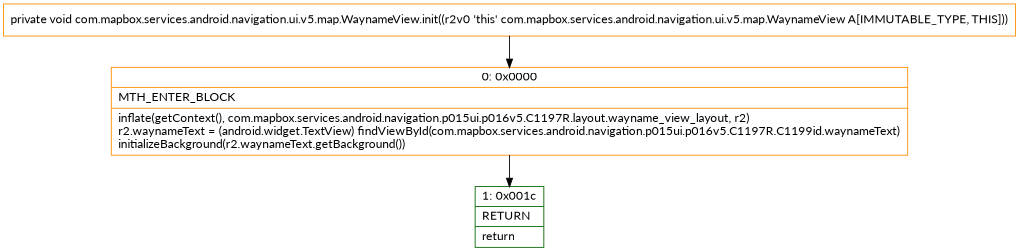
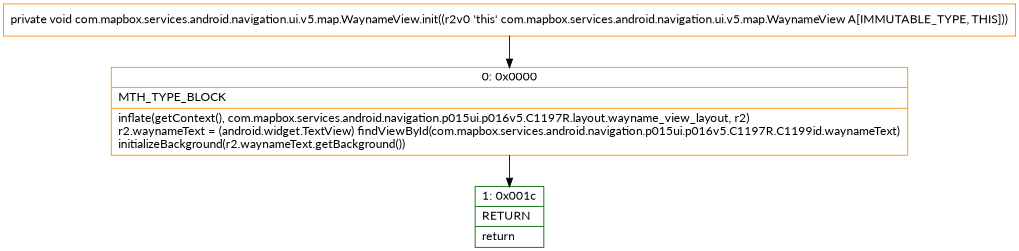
(177, 97) -> (172, 97)
